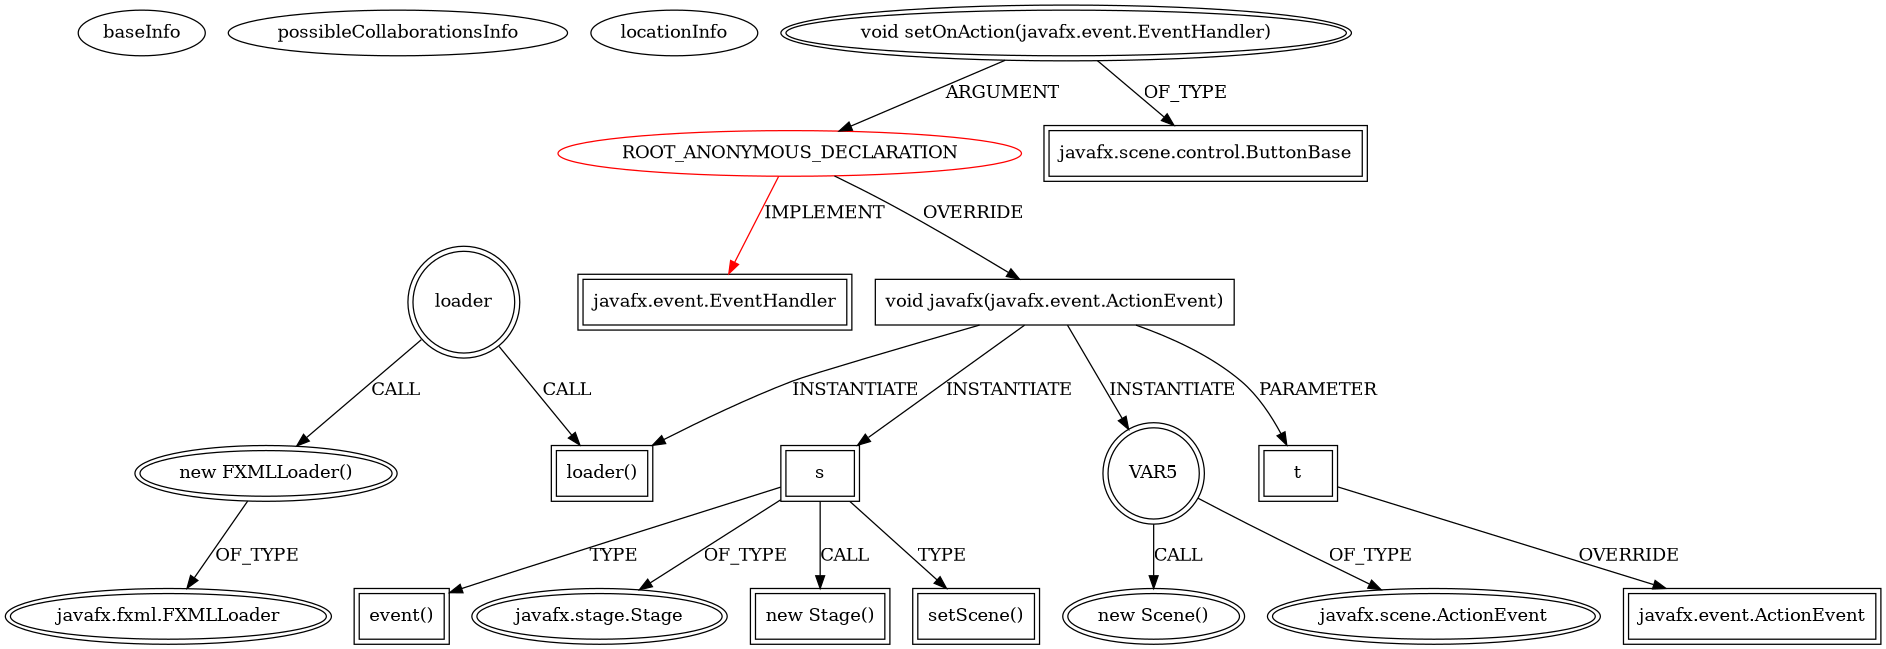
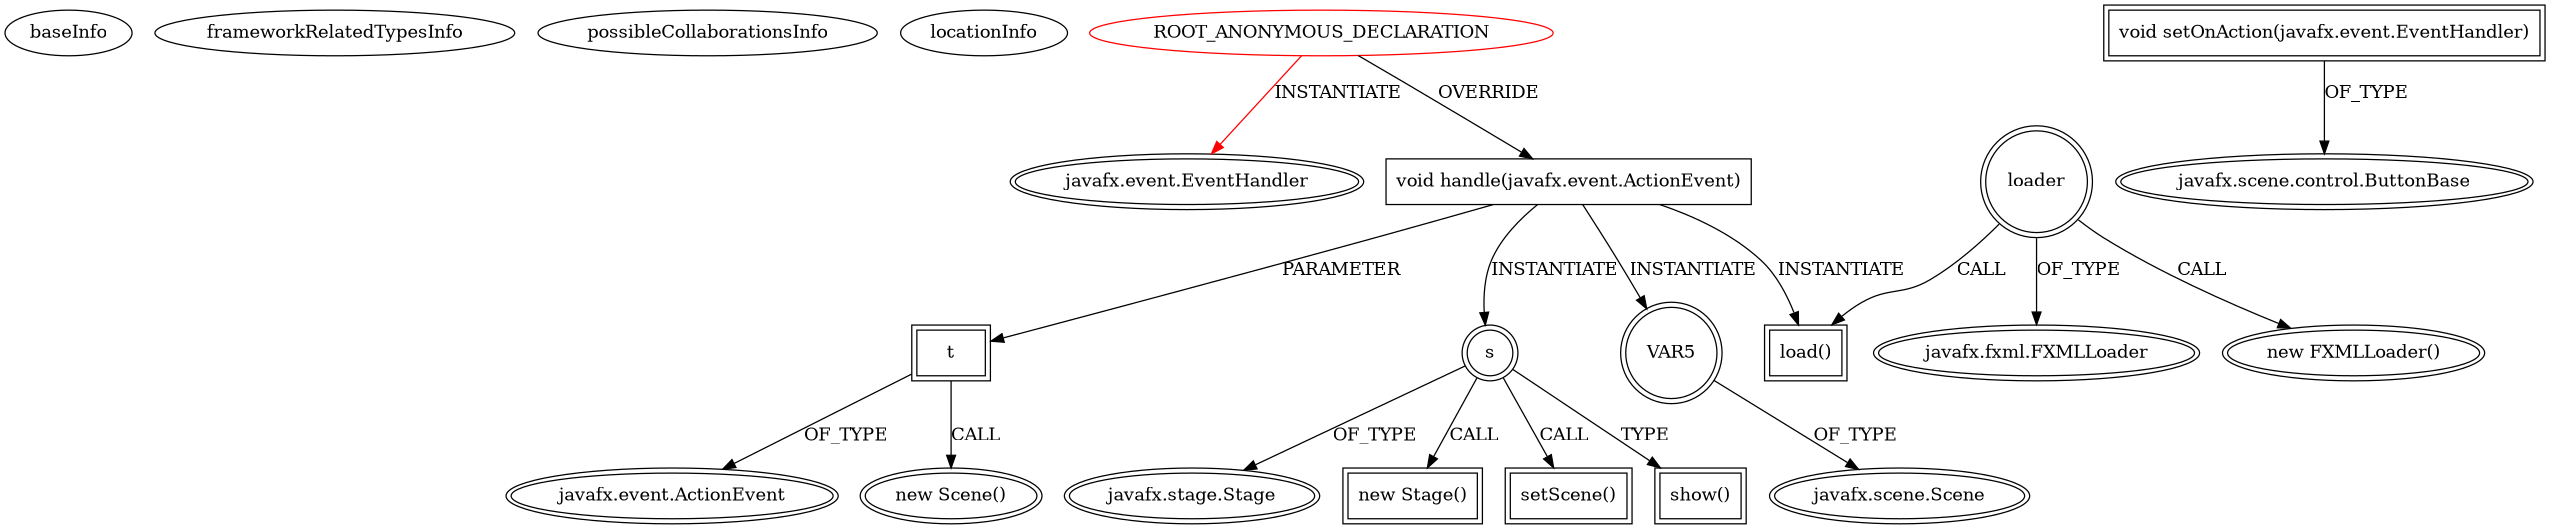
none -> (335, 33)
(1066, 33) -> (2324, 33)
(928, 93) -> none
(1206, 153) -> (2324, 182)
(825, 214) -> (1338, 93)
(715, 302) -> (1187, 182)
(1055, 302) -> (1569, 182)
(602, 473) -> (1806, 353)
(820, 473) -> (1490, 353)
(221, 539) -> (2036, 275)
(1154, 550) -> (951, 418)
(943, 556) -> (1564, 436)
(1629, 556) -> (846, 436)
(402, 616) -> (1700, 496)
(1434, 616) -> (1900, 496)
(1752, 616) -> (672, 496)
